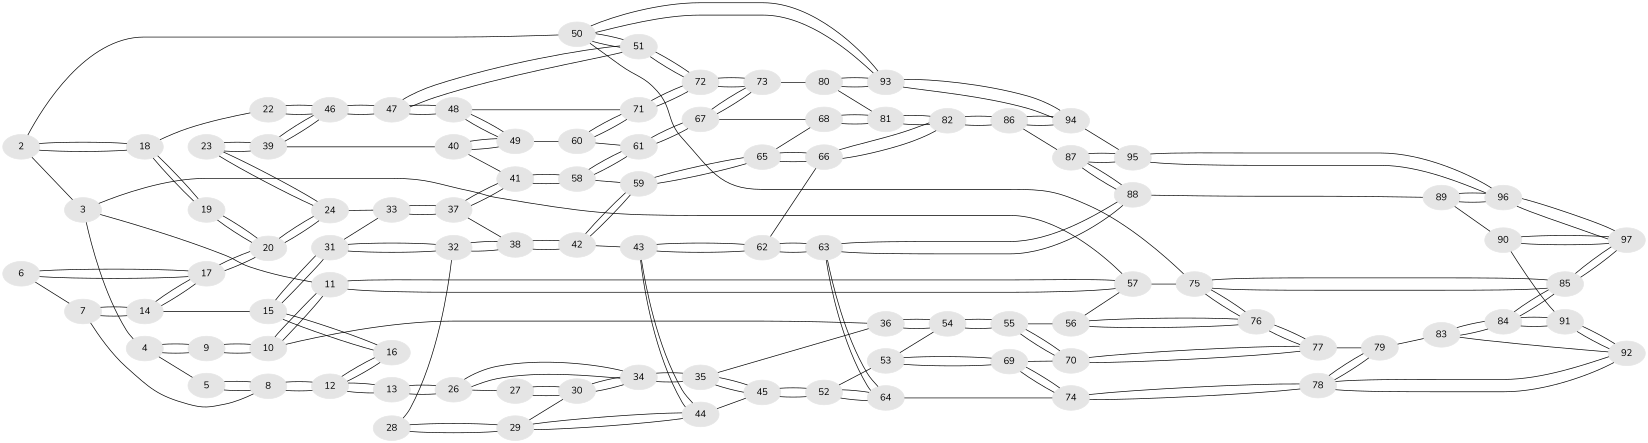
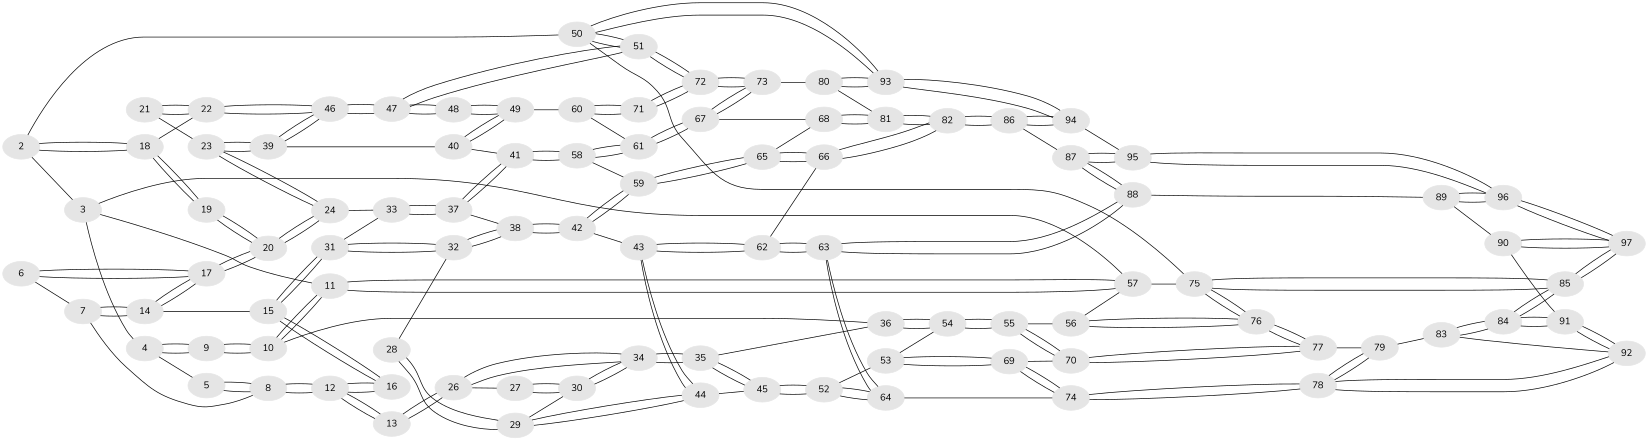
none -> (145, 110)
(546, 110) -> none
